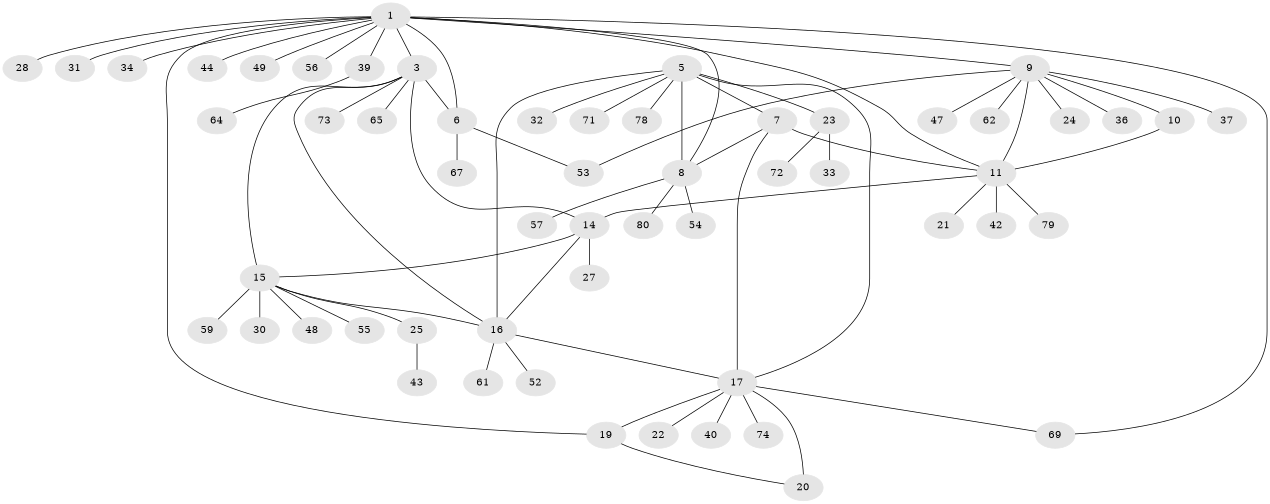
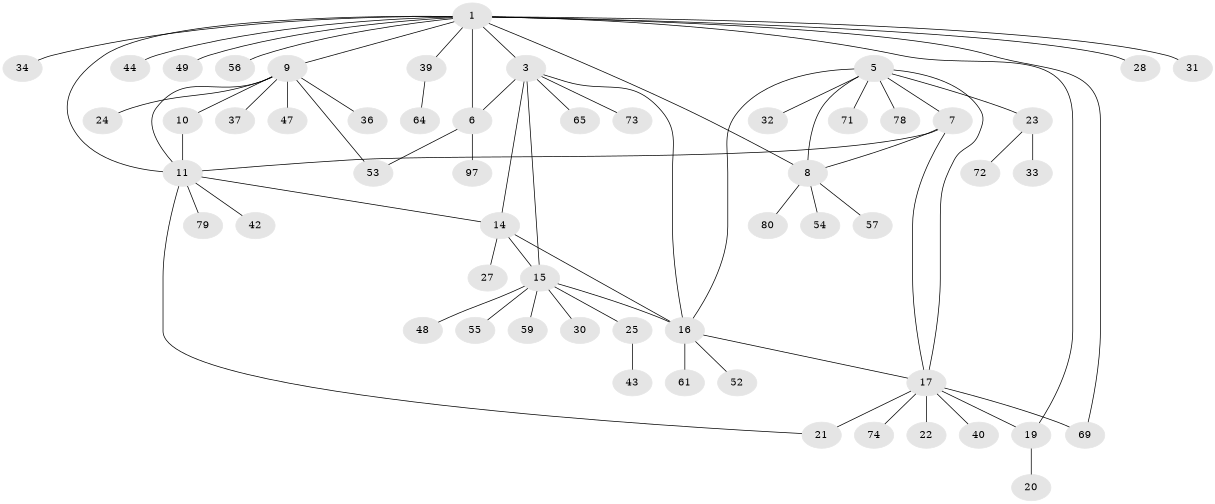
(990, 121) -> none
(457, 173) -> (472, 173)
(791, 425) -> (874, 409)
